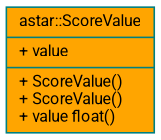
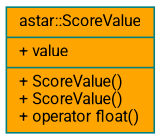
(68, 117) -> (80, 117)
